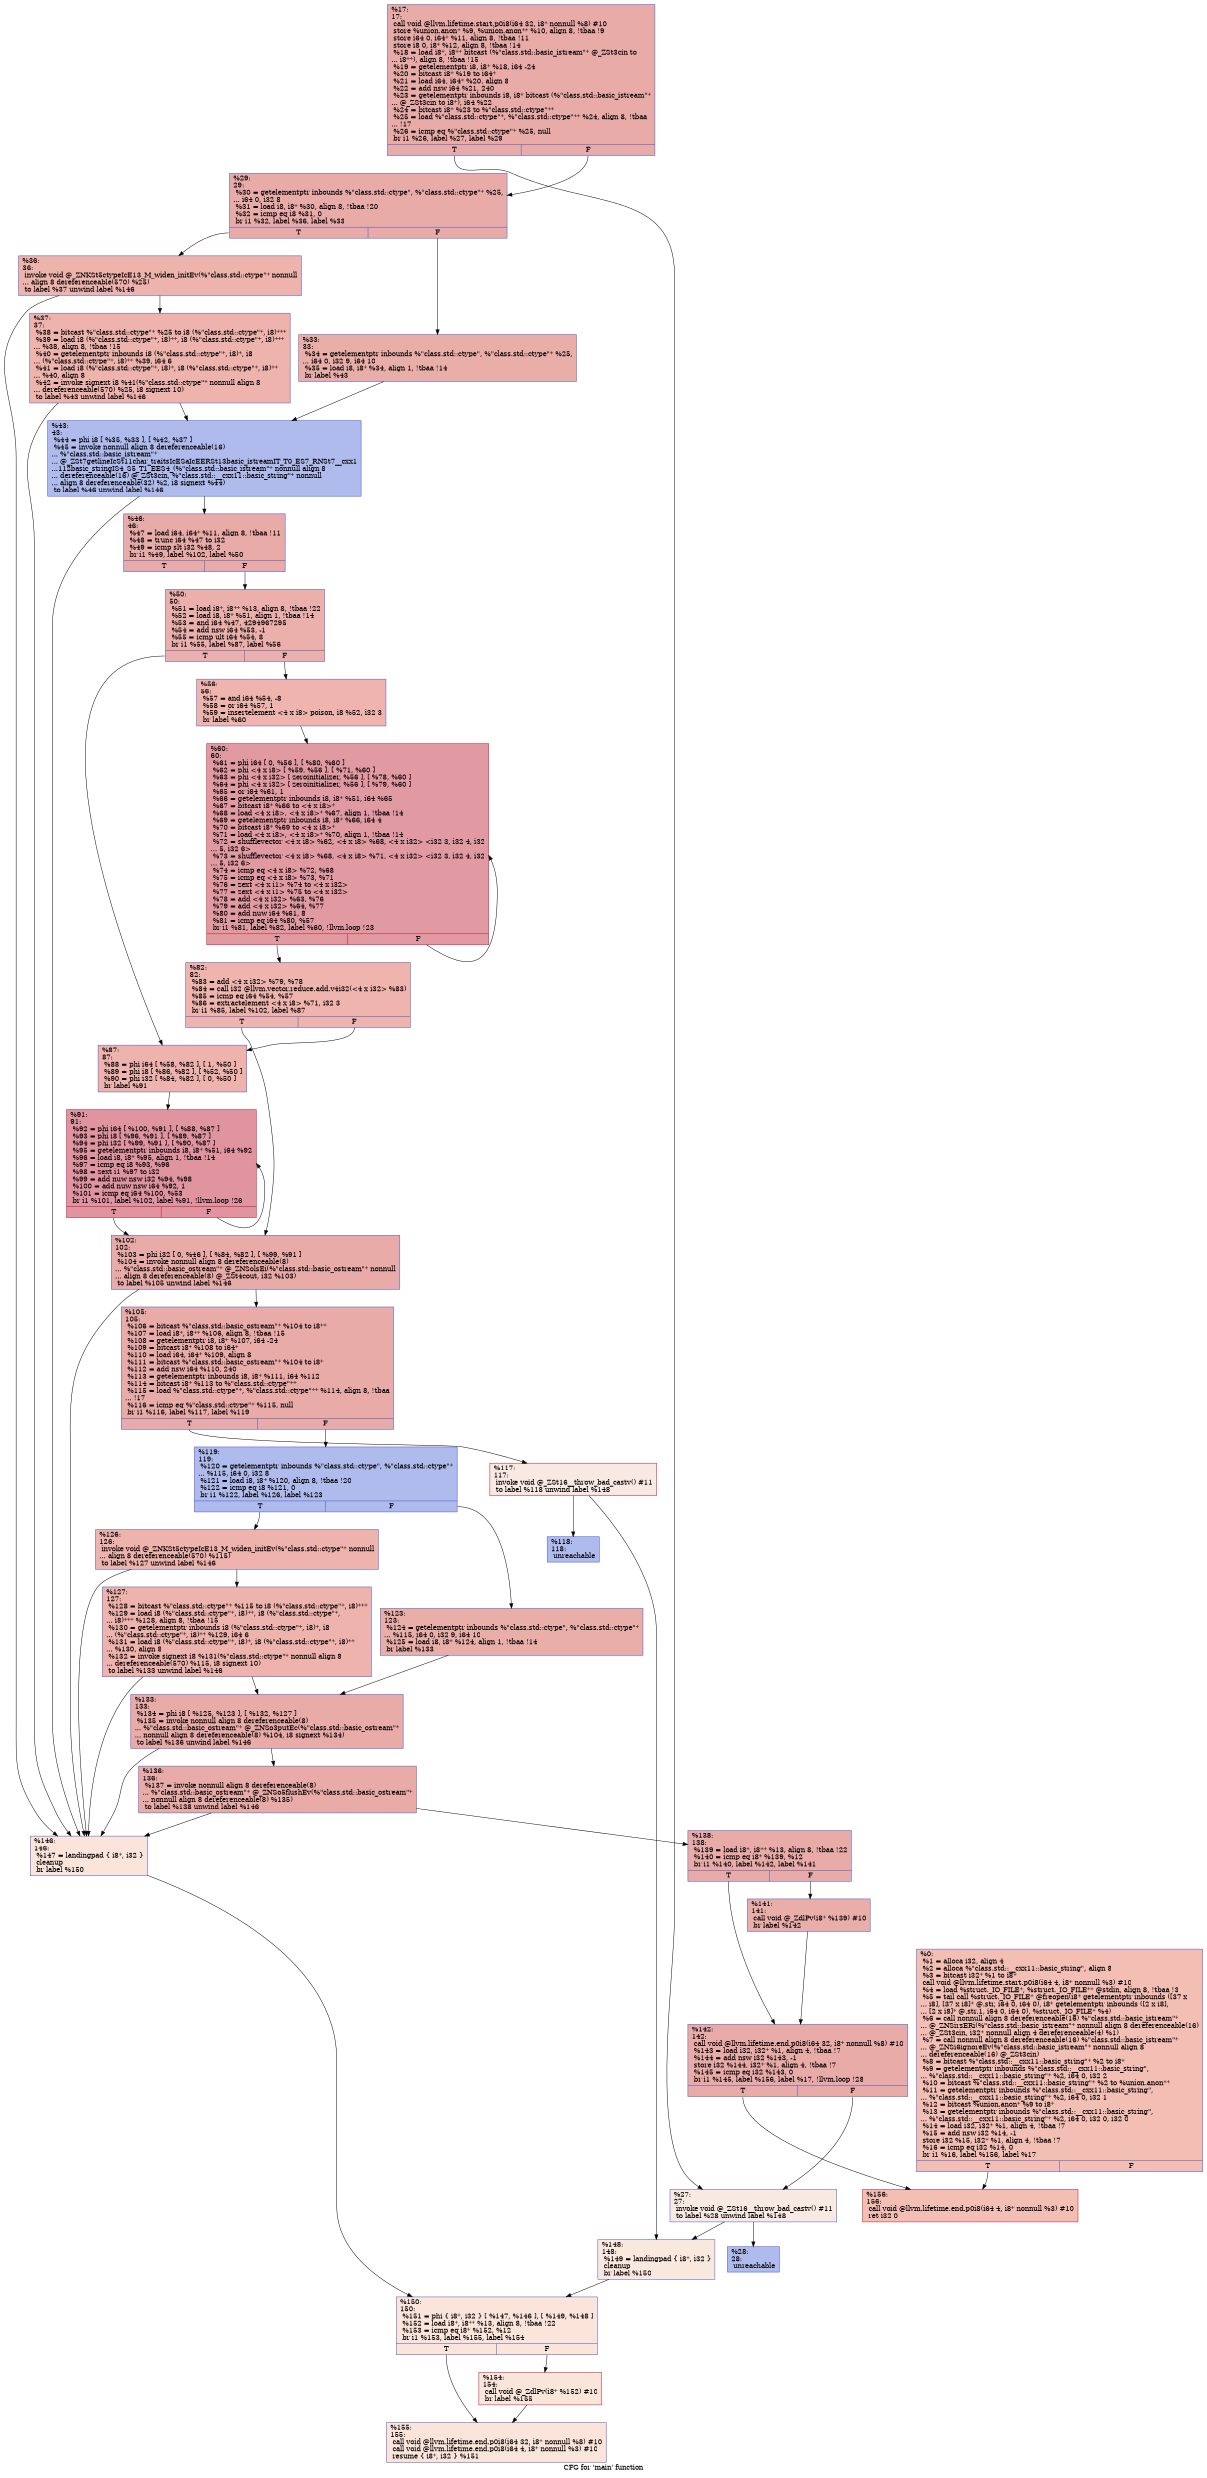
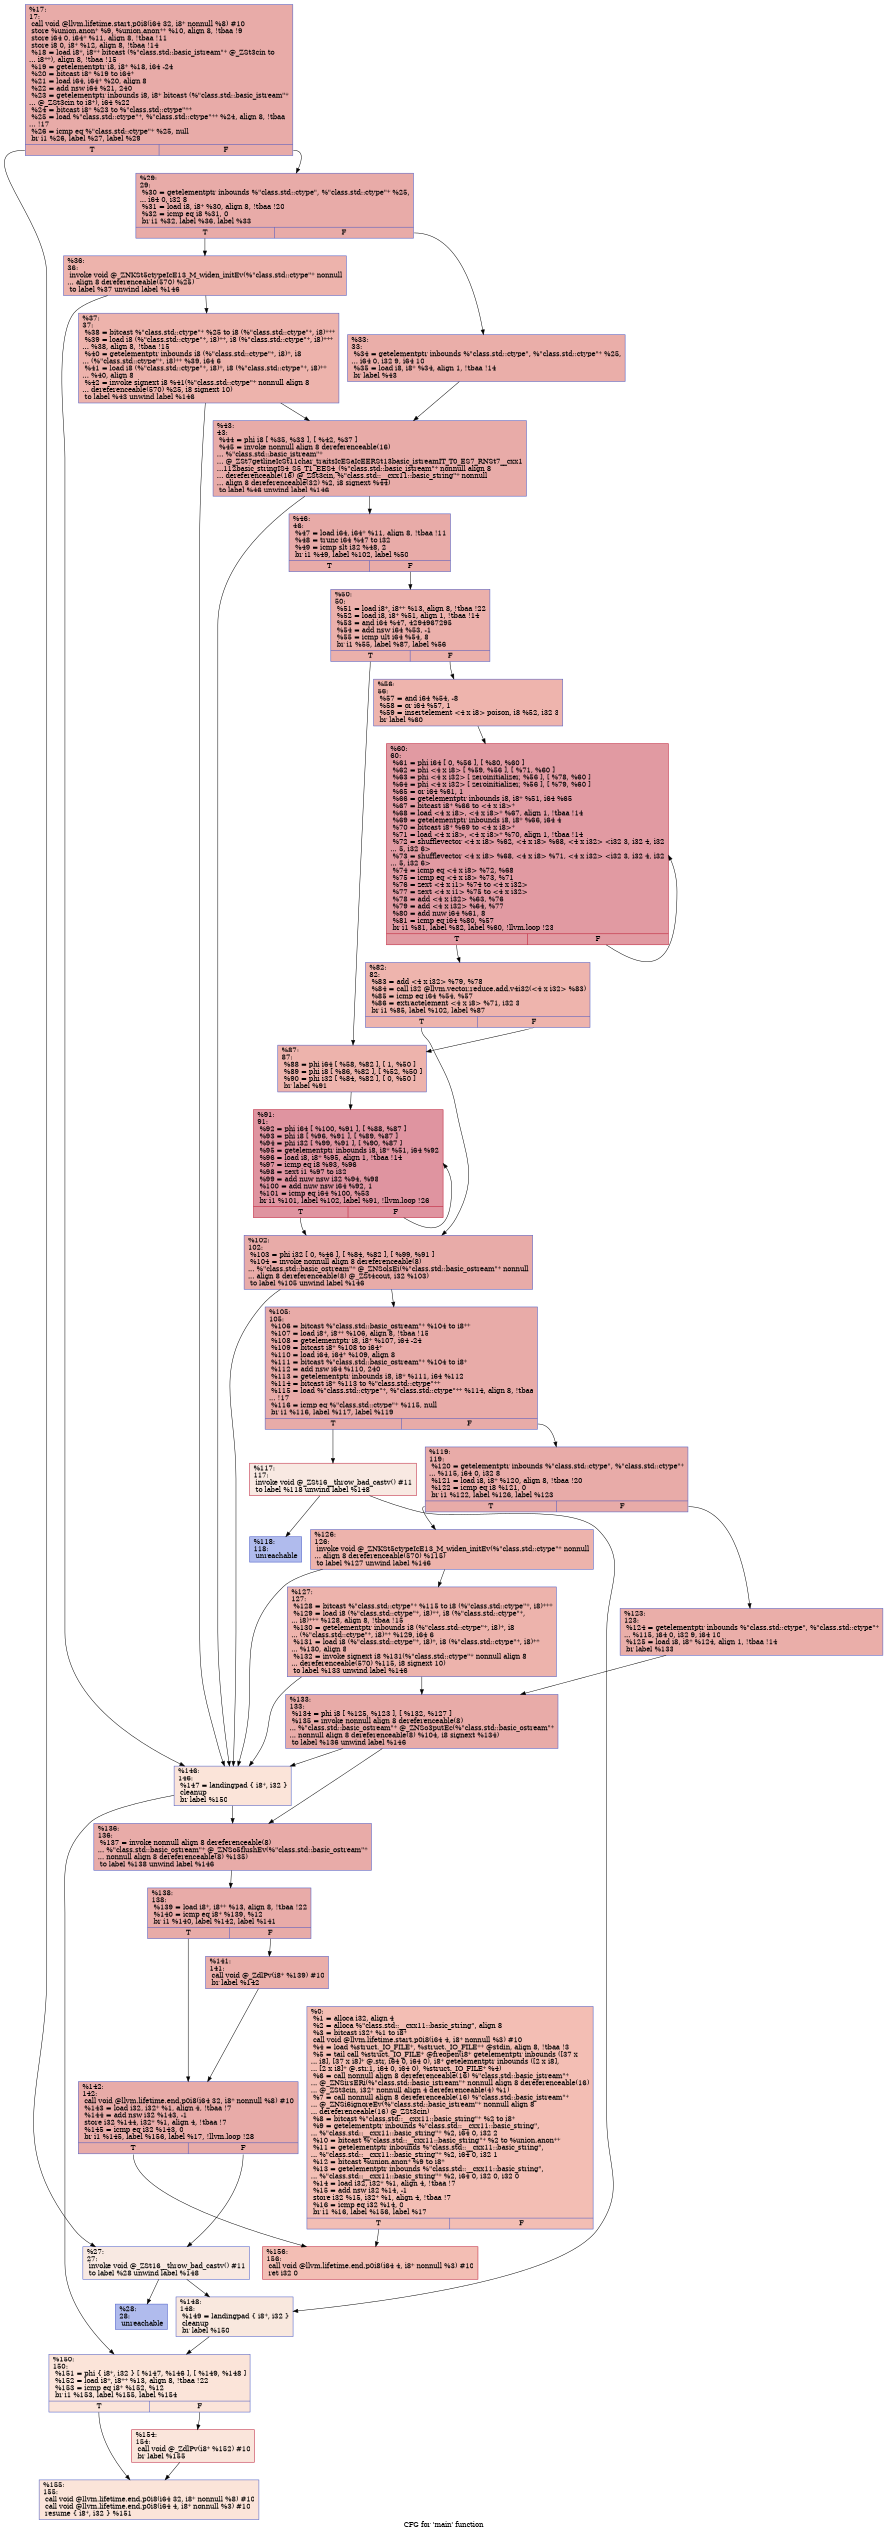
(204, 458) -> (370, 458)
(326, 1479) -> (557, 1479)
(180, 1824) -> (233, 1812)
